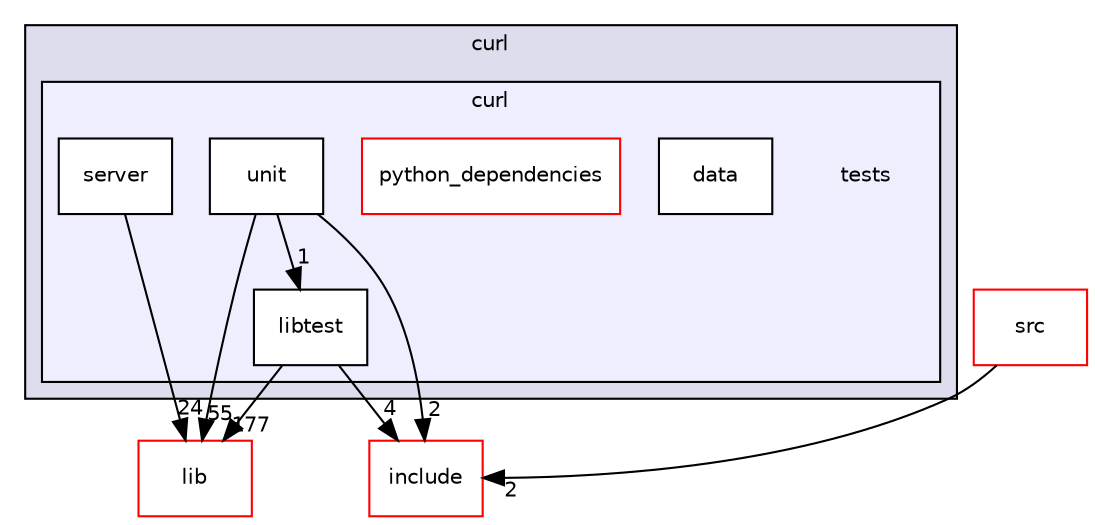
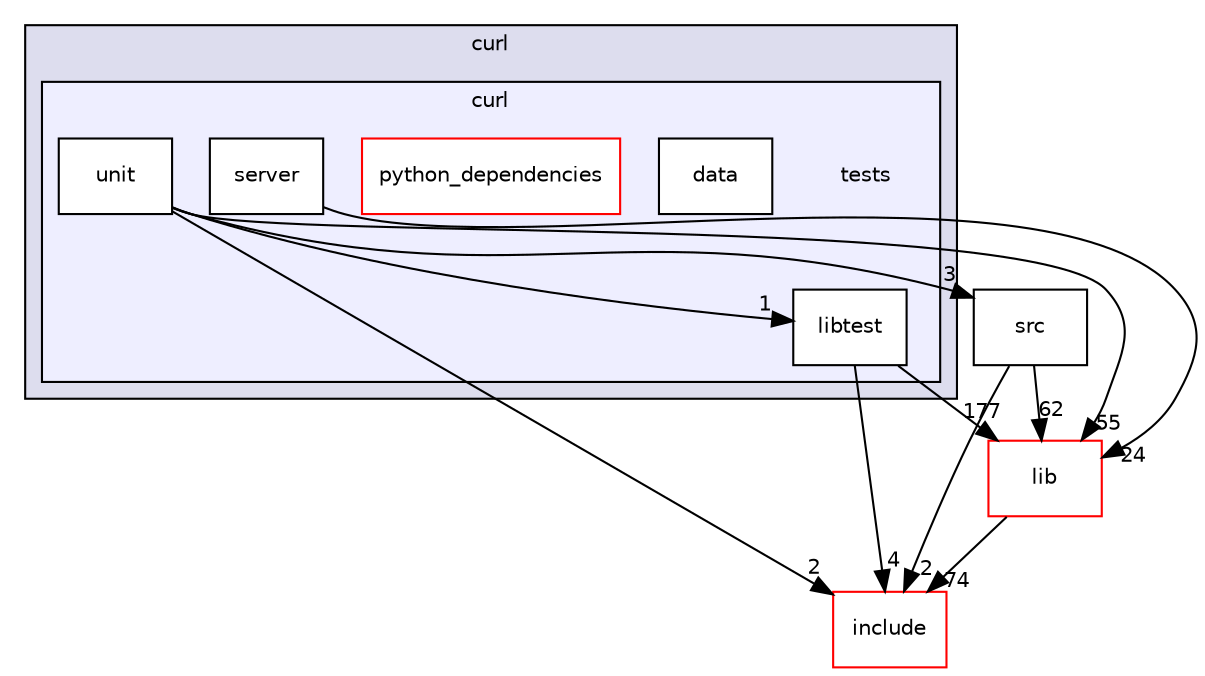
none -> (562, 254)
(1030, 327) -> (1030, 327)
none -> (1037, 393)
none -> (975, 547)
